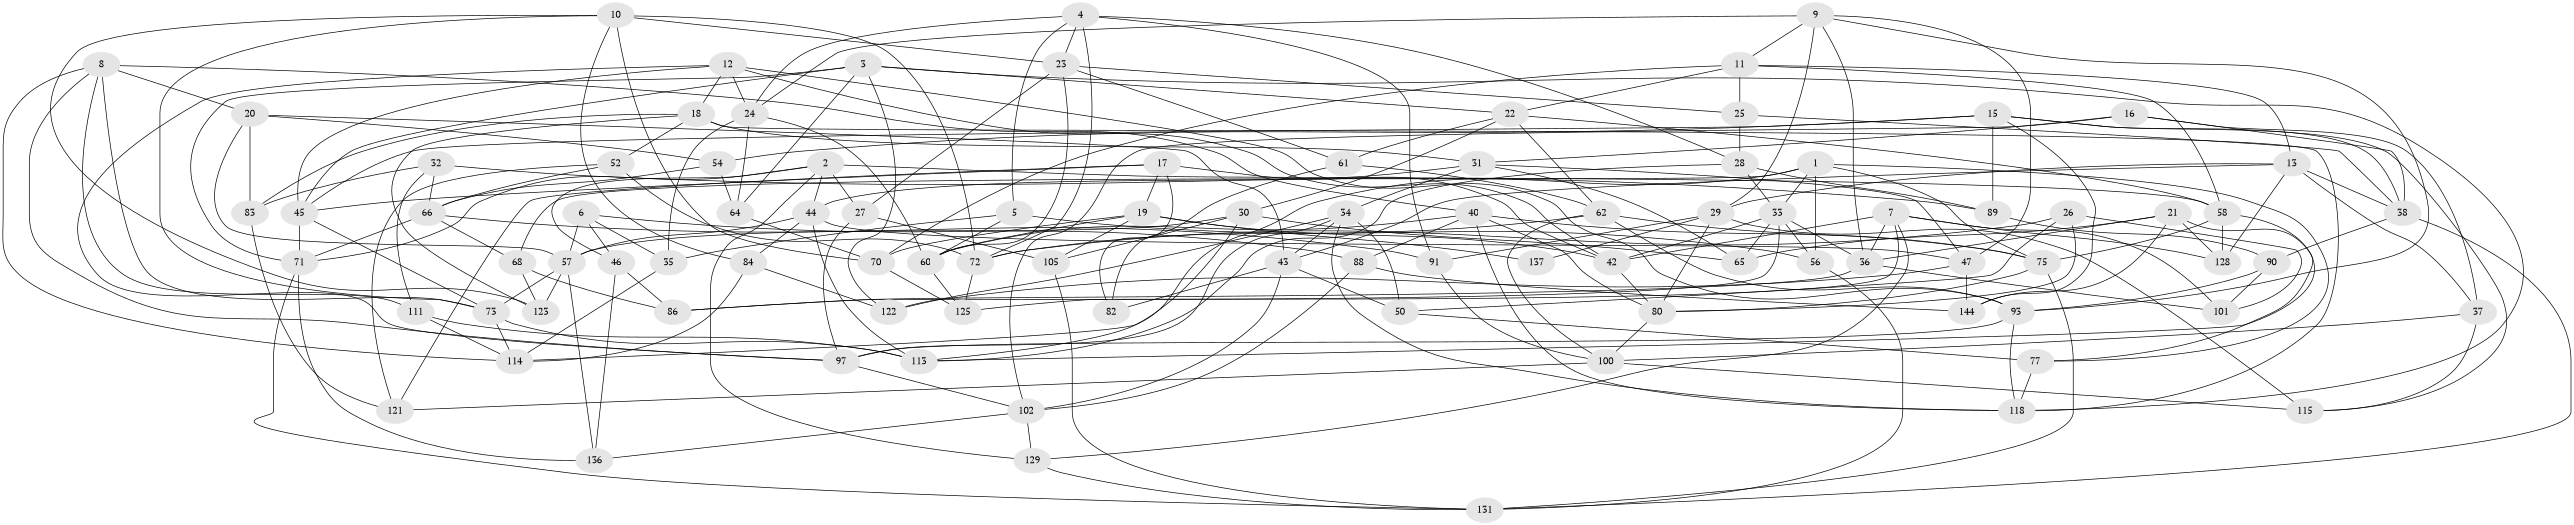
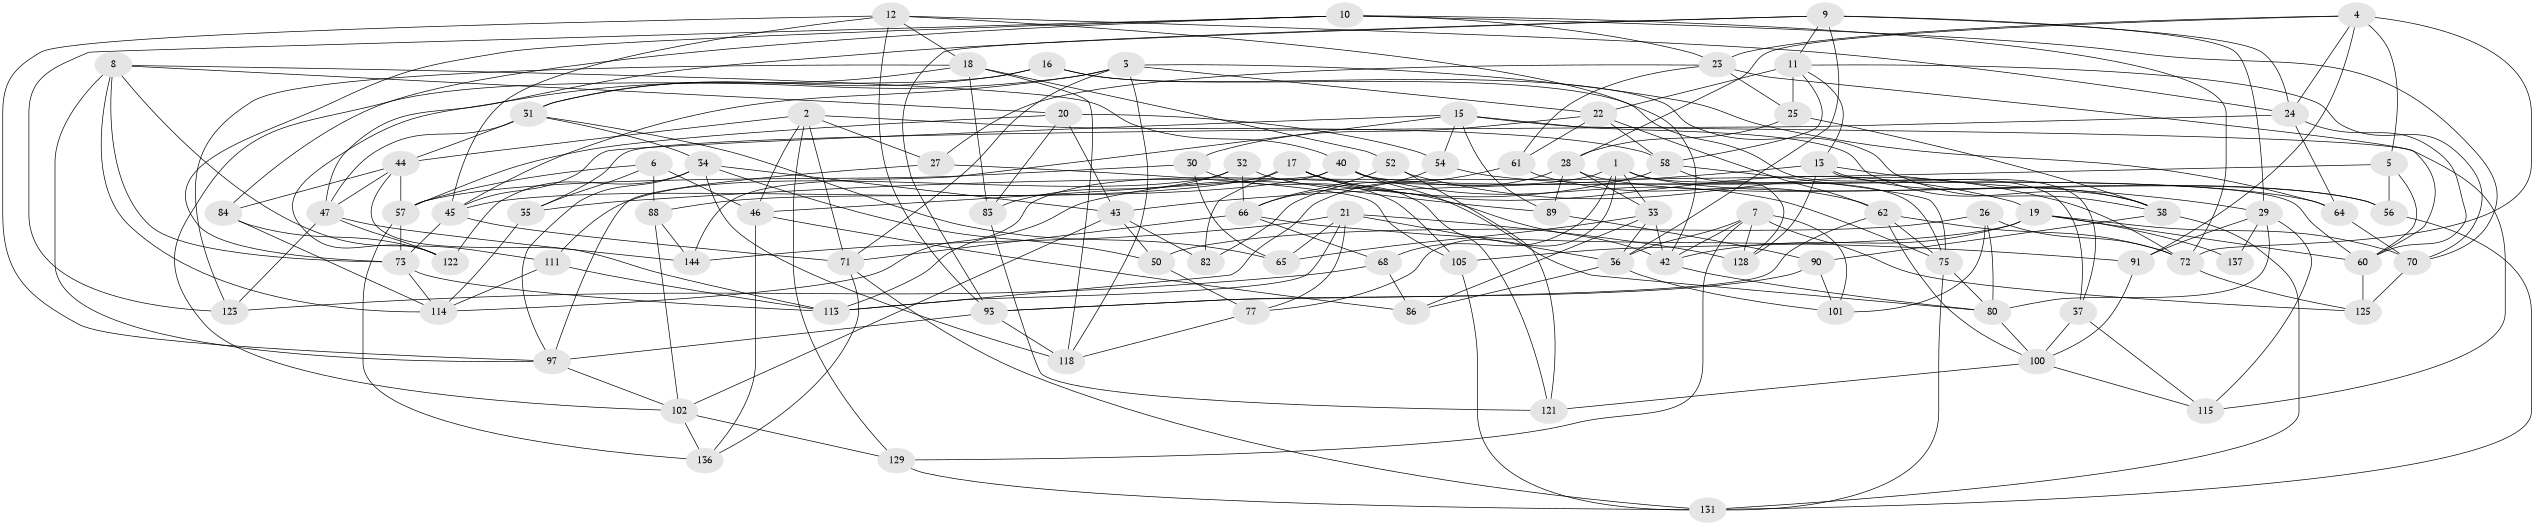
(1797, 239) -> (1978, 188)
(554, 287) -> (277, 263)
(1108, 334) -> (1122, 294)
(1591, 377) -> (954, 200)
